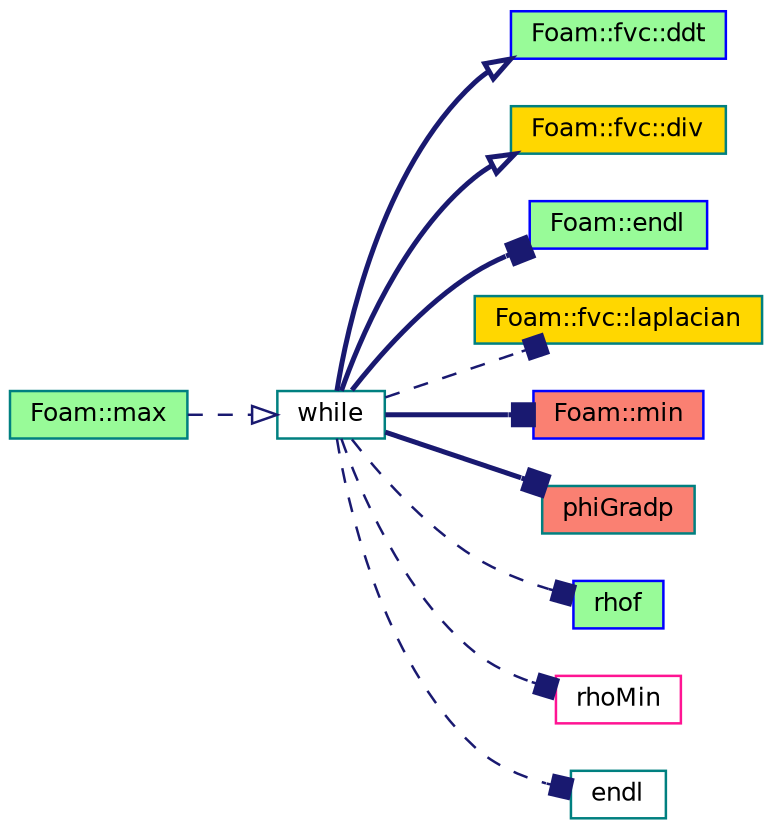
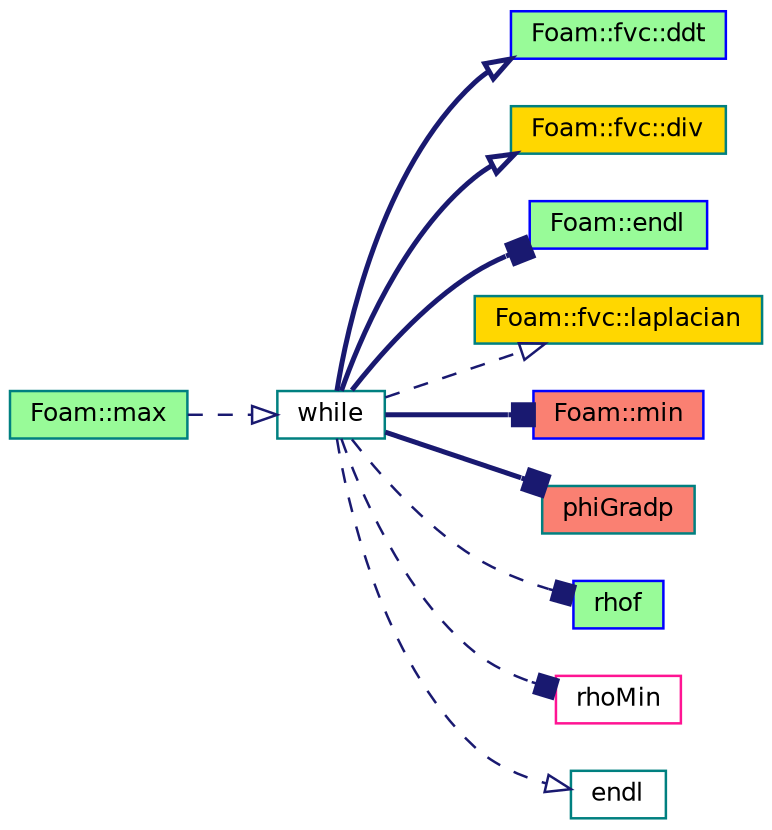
(453, 375) -> (453, 375)
(399, 640) -> (399, 640)
